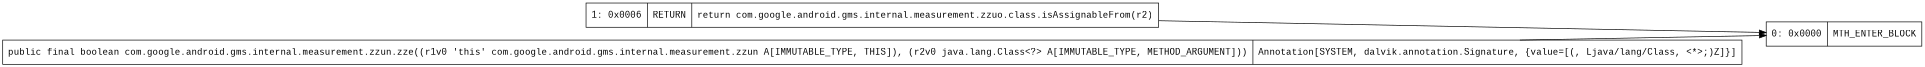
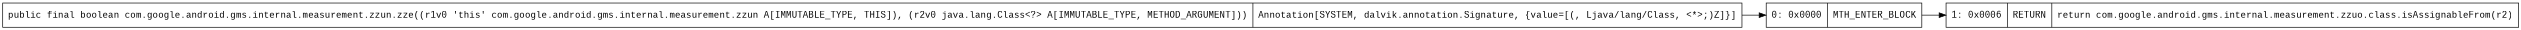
(1459, 27) -> (1930, 15)
